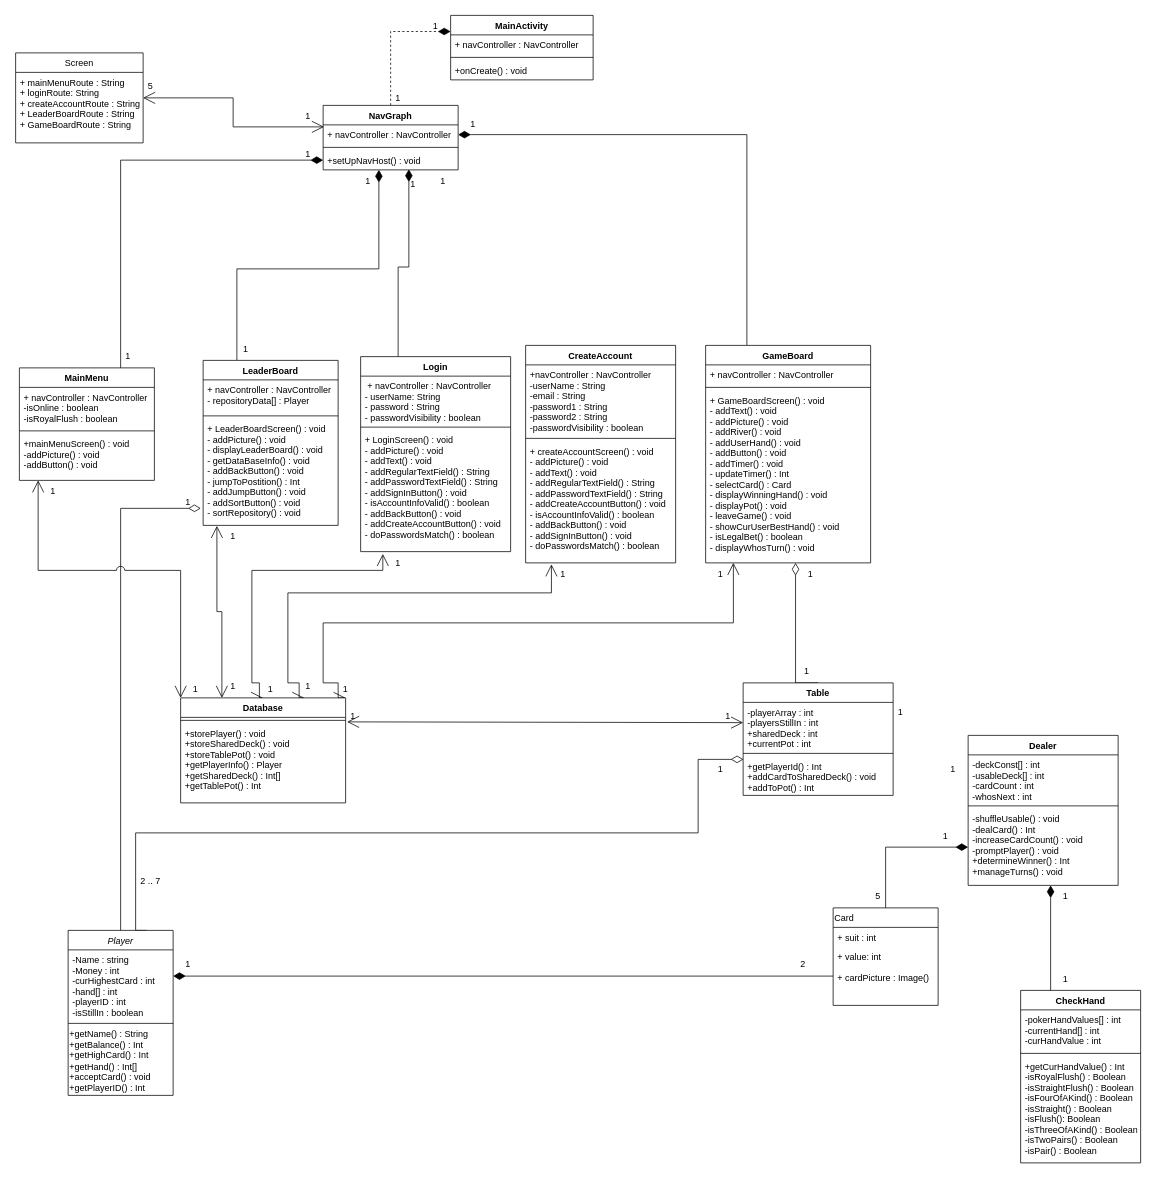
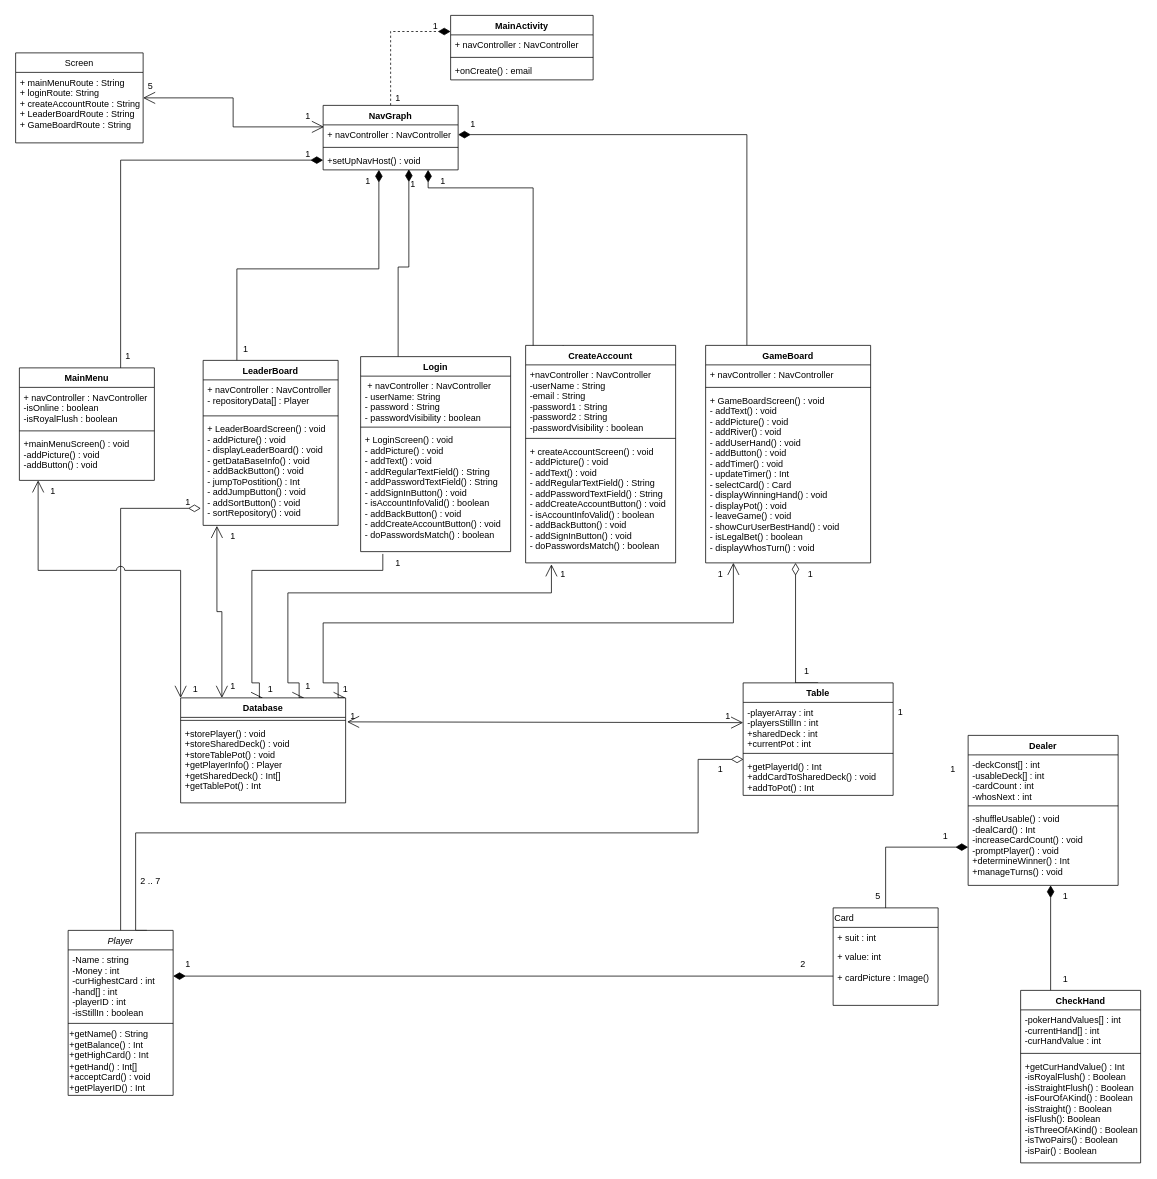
(495, 71) -> (497, 71)
none -> (533, 211)
(383, 559) -> (383, 558)
